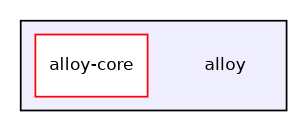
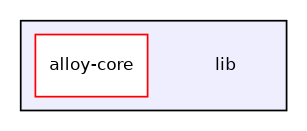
(226, 66) -> (226, 66)
